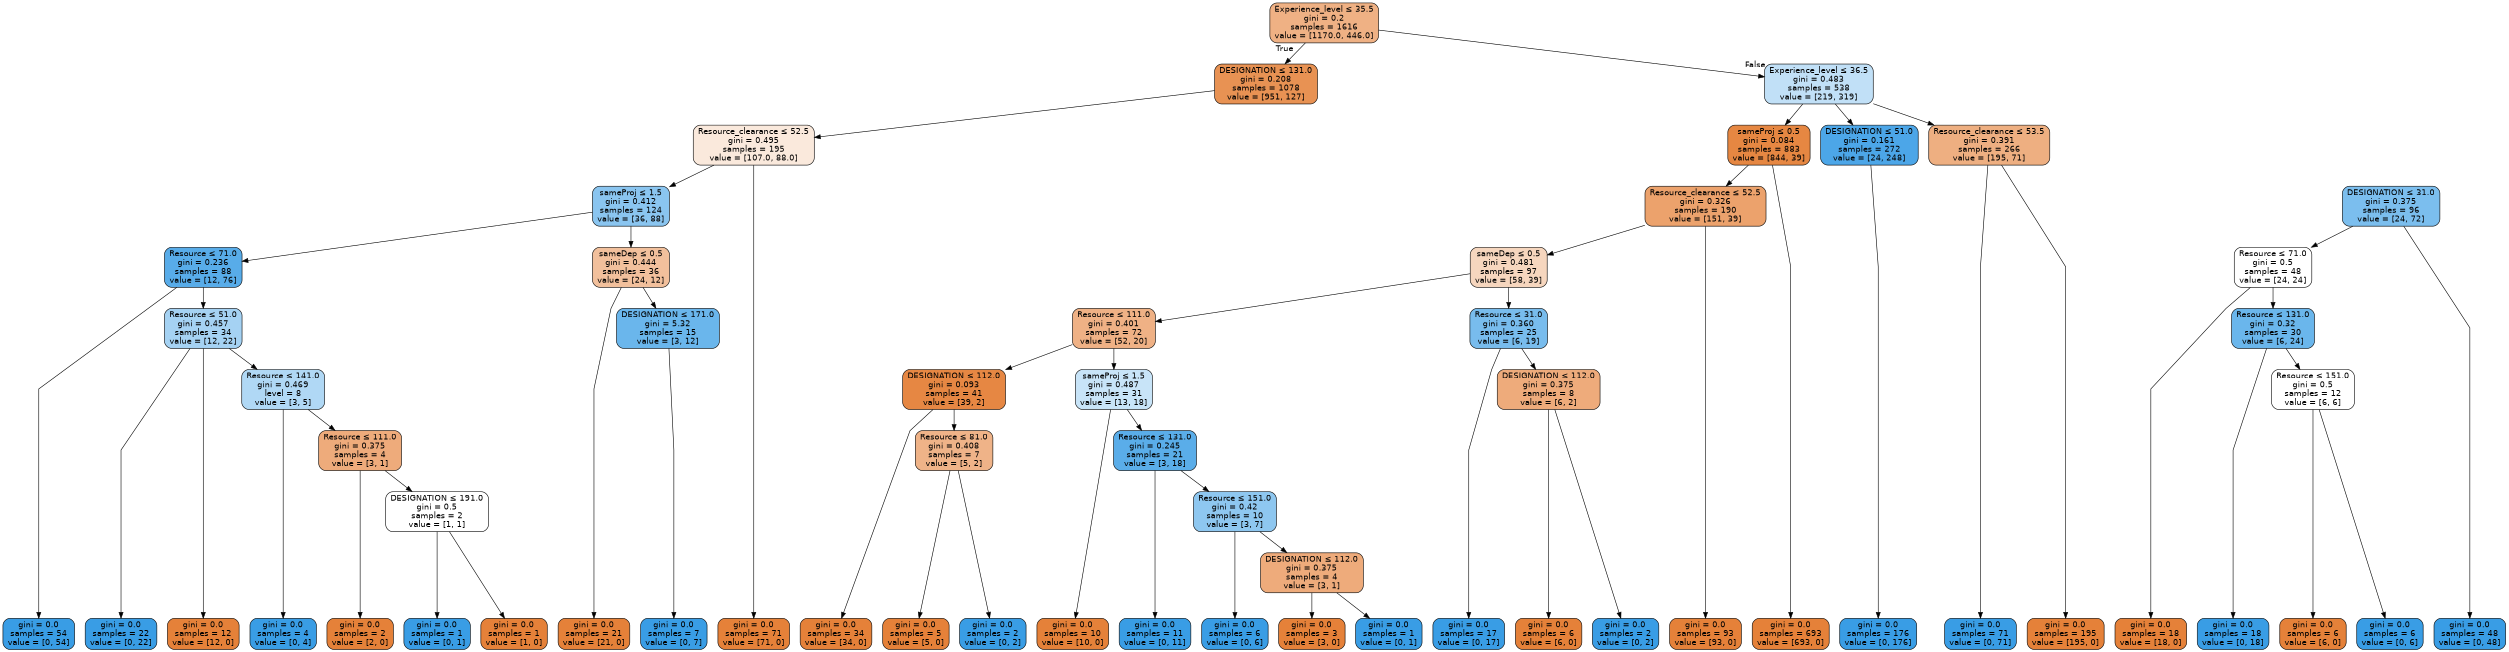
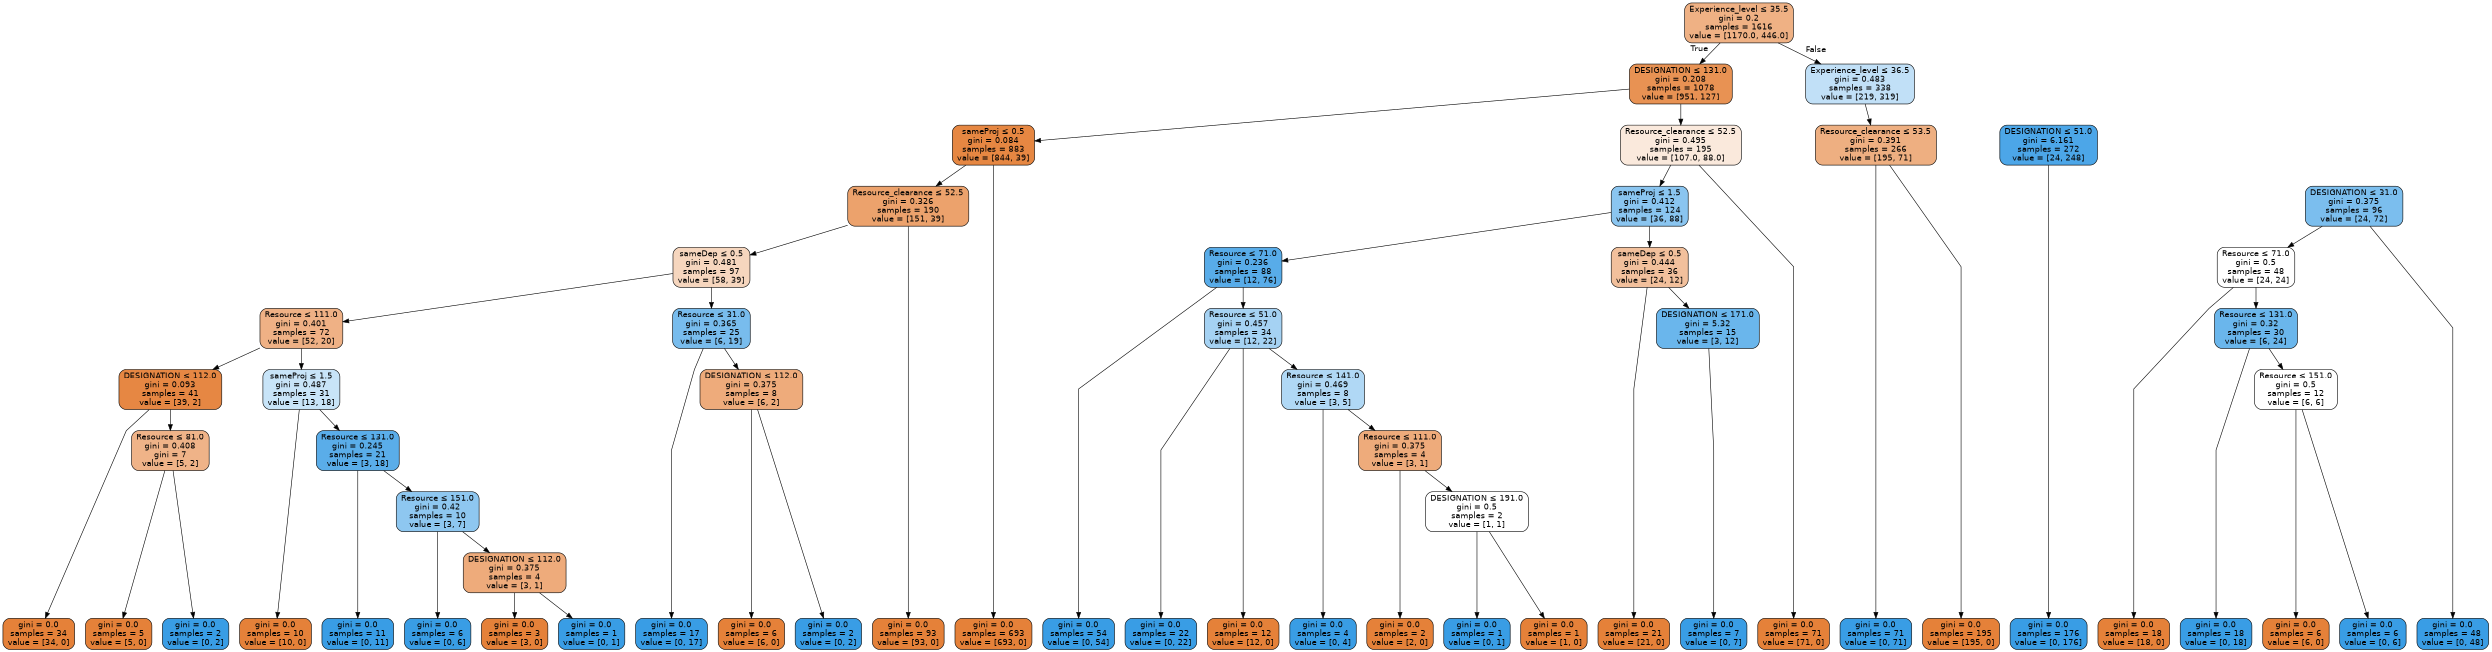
(1819, 88) -> (1860, 88)
(1796, 112) -> (1335, 115)
(1842, 112) -> none
(1869, 140) -> (2049, 140)
(1509, 324) -> (711, 324)
(283, 394) -> (1323, 394)
(954, 455) -> (170, 455)
